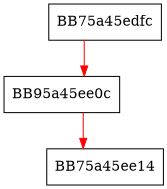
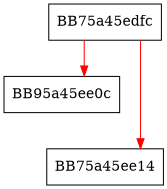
(83, 126) -> (141, 90)
